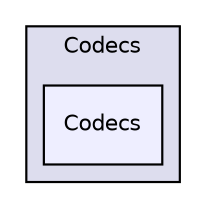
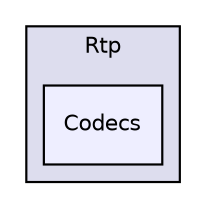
(103, 47) -> (103, 47)
